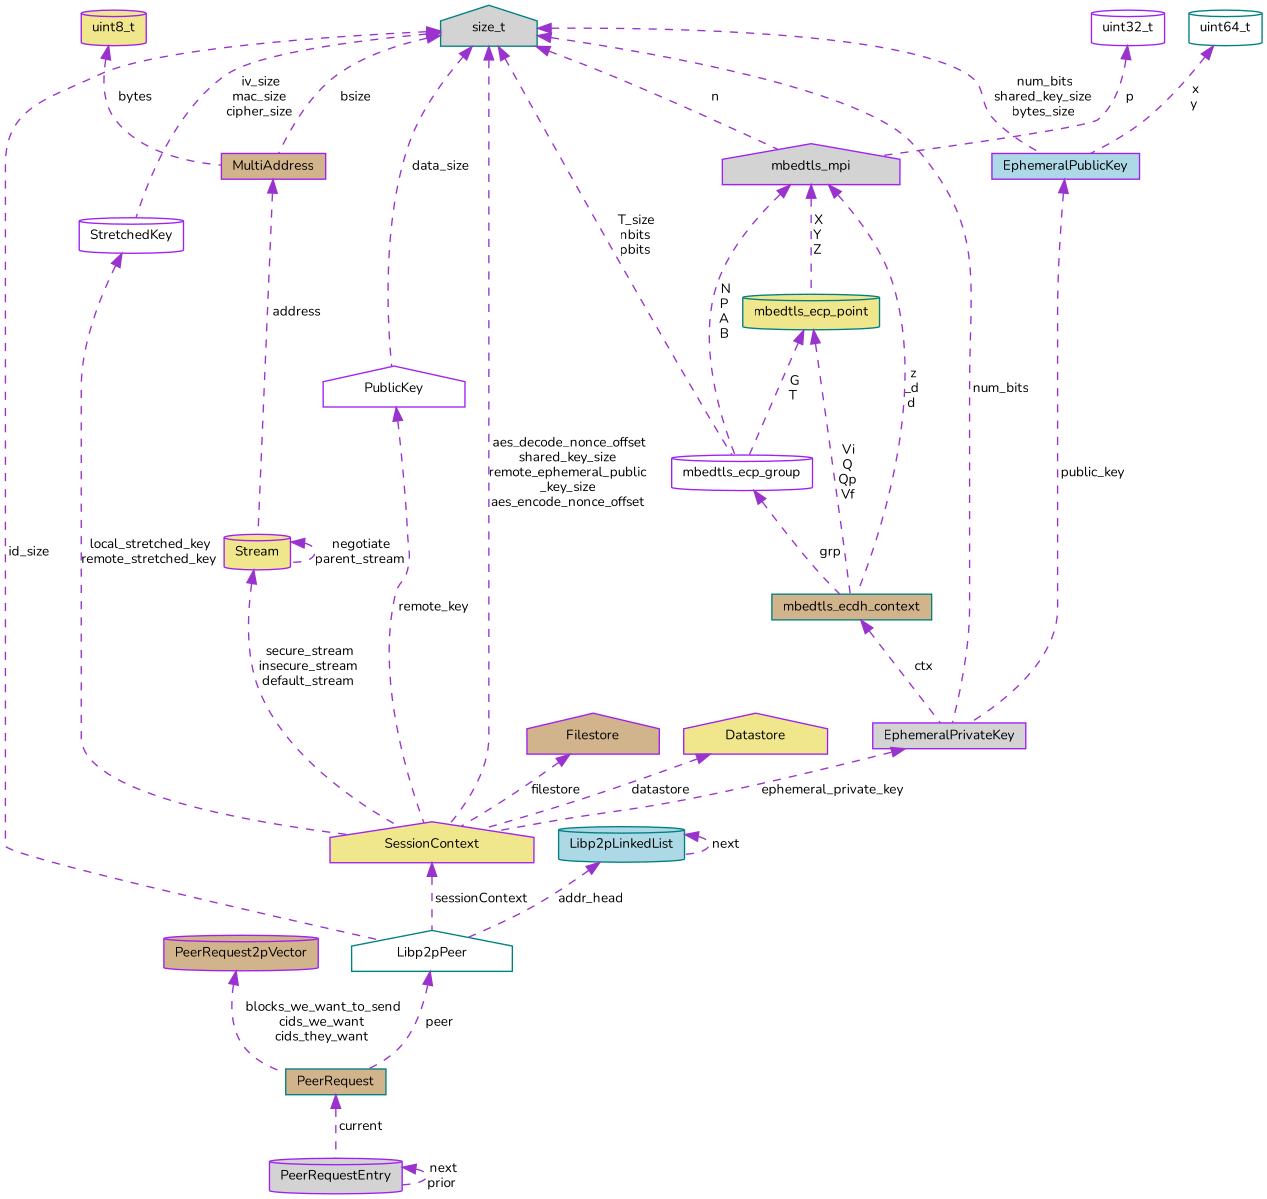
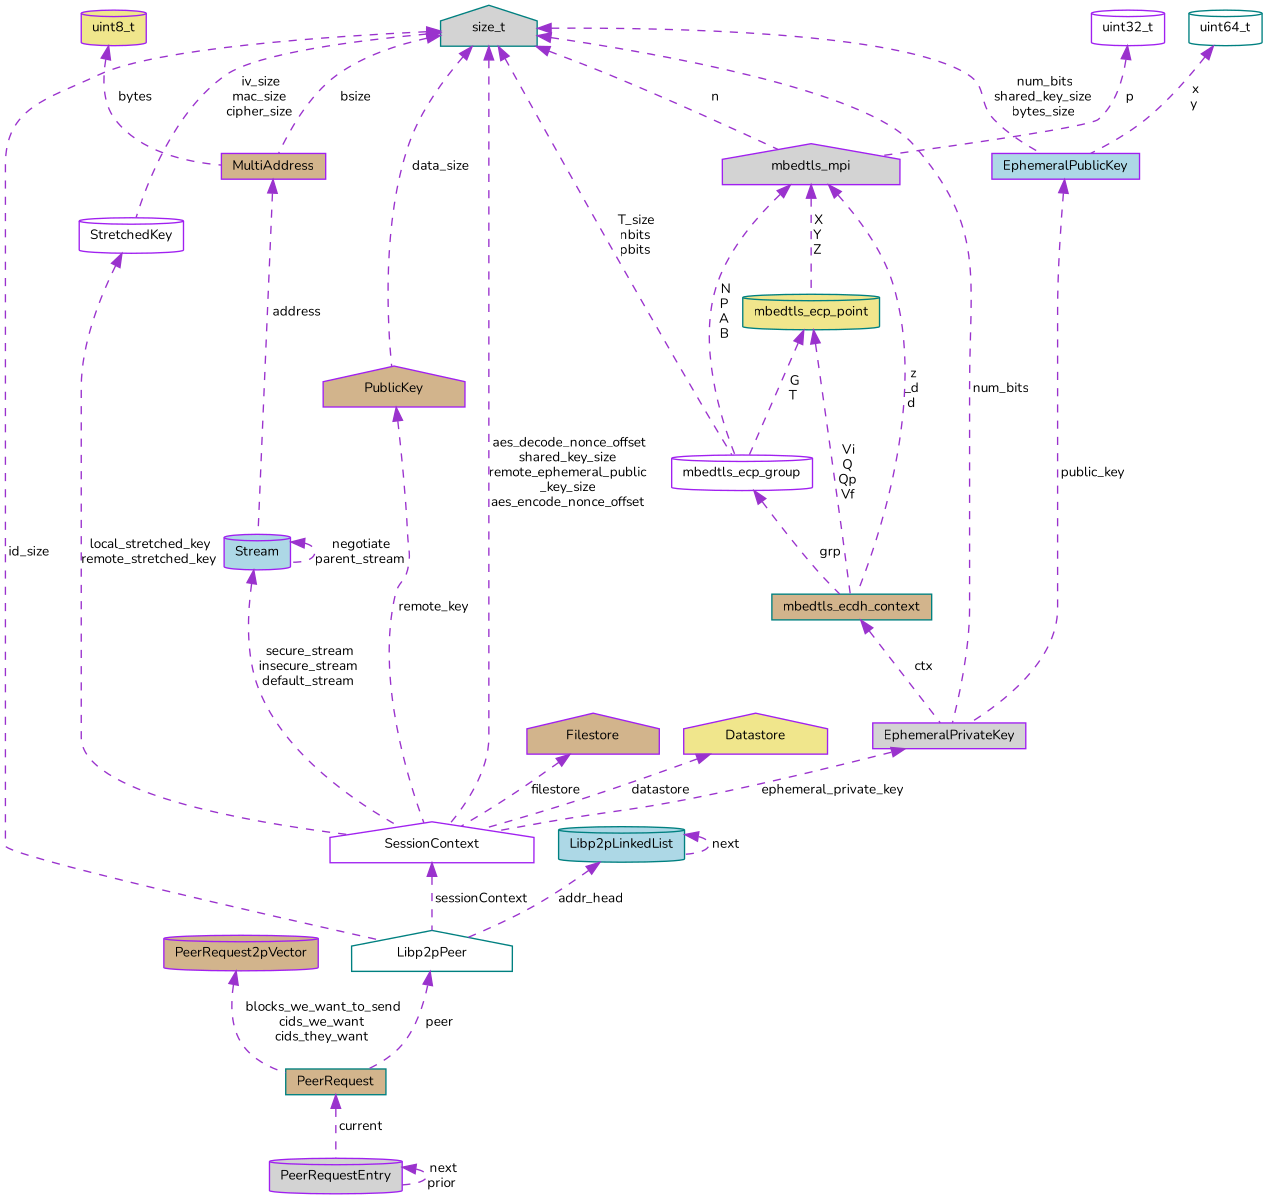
(394, 389) -> (394, 389)
(257, 552) -> (257, 552)
(432, 844) -> (432, 844)
